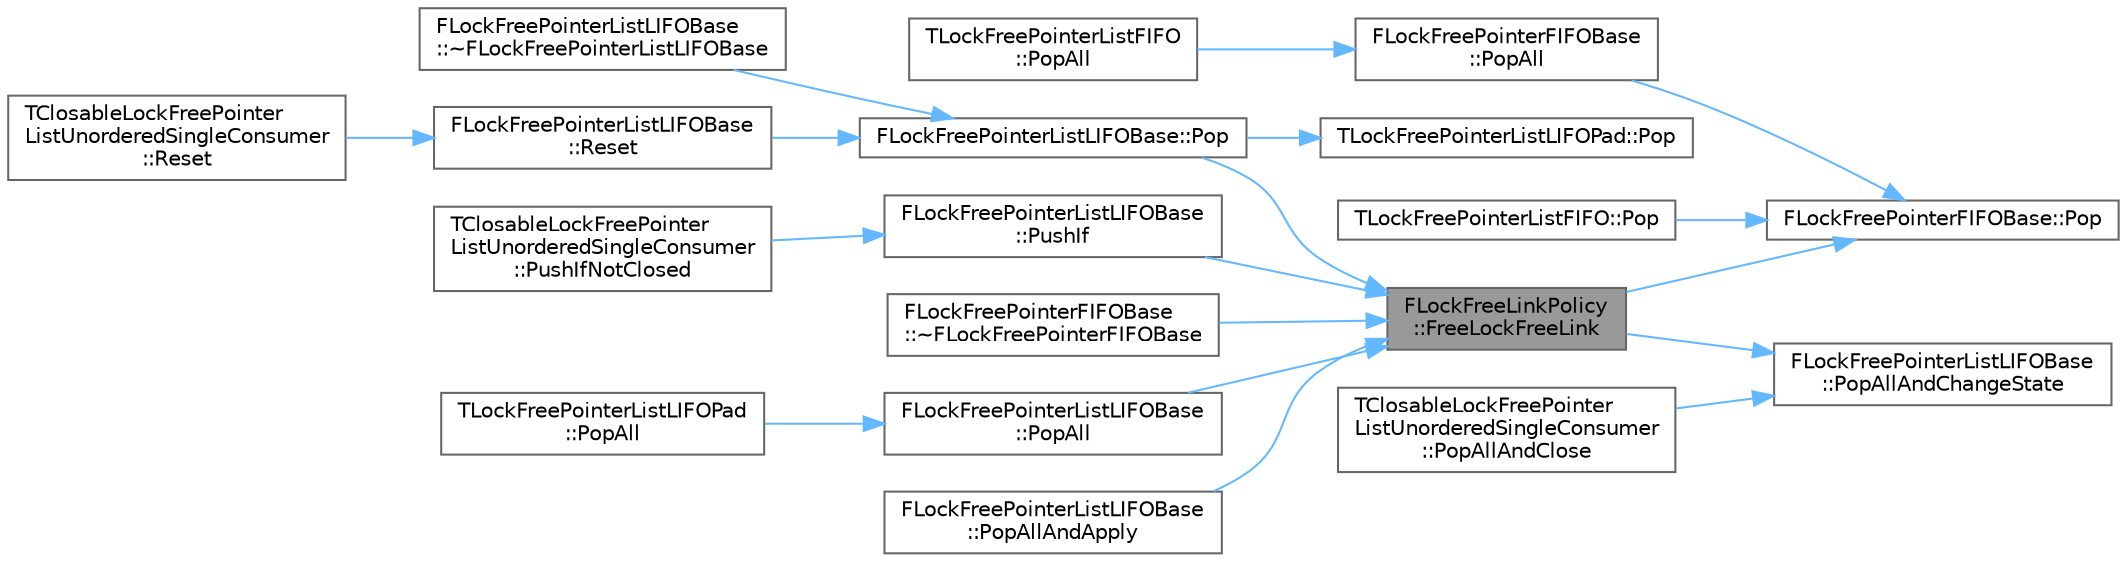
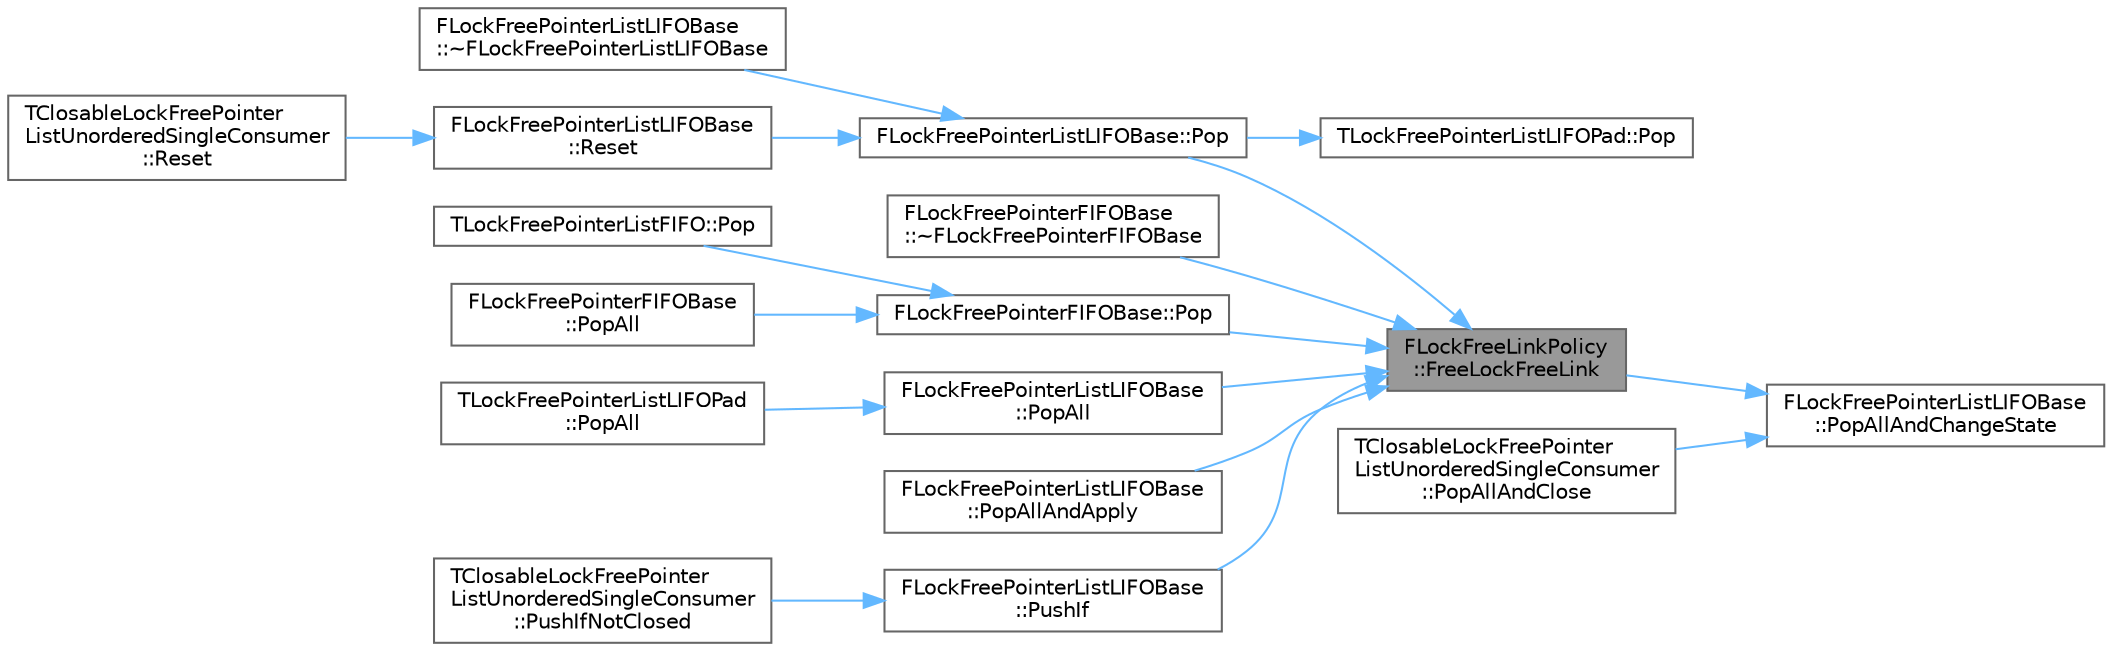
(1053, 49) -> none
(1730, 268) -> (1298, 339)
